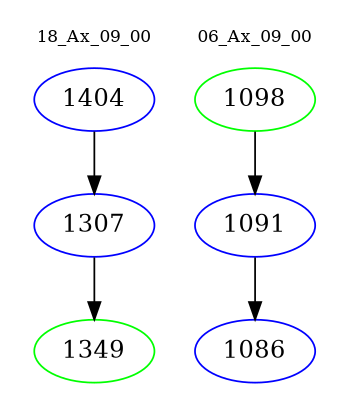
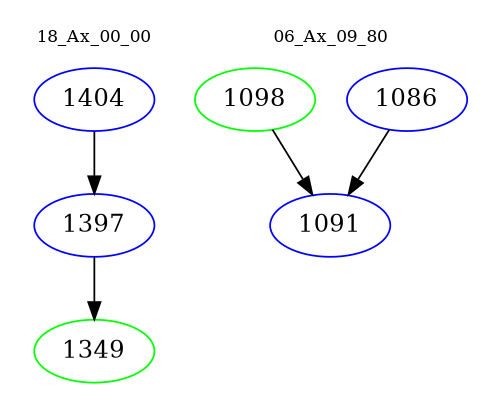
(94, 38) -> (94, 38)
(255, 38) -> (331, 38)
(94, 225) -> (94, 225)
(255, 280) -> (374, 155)
